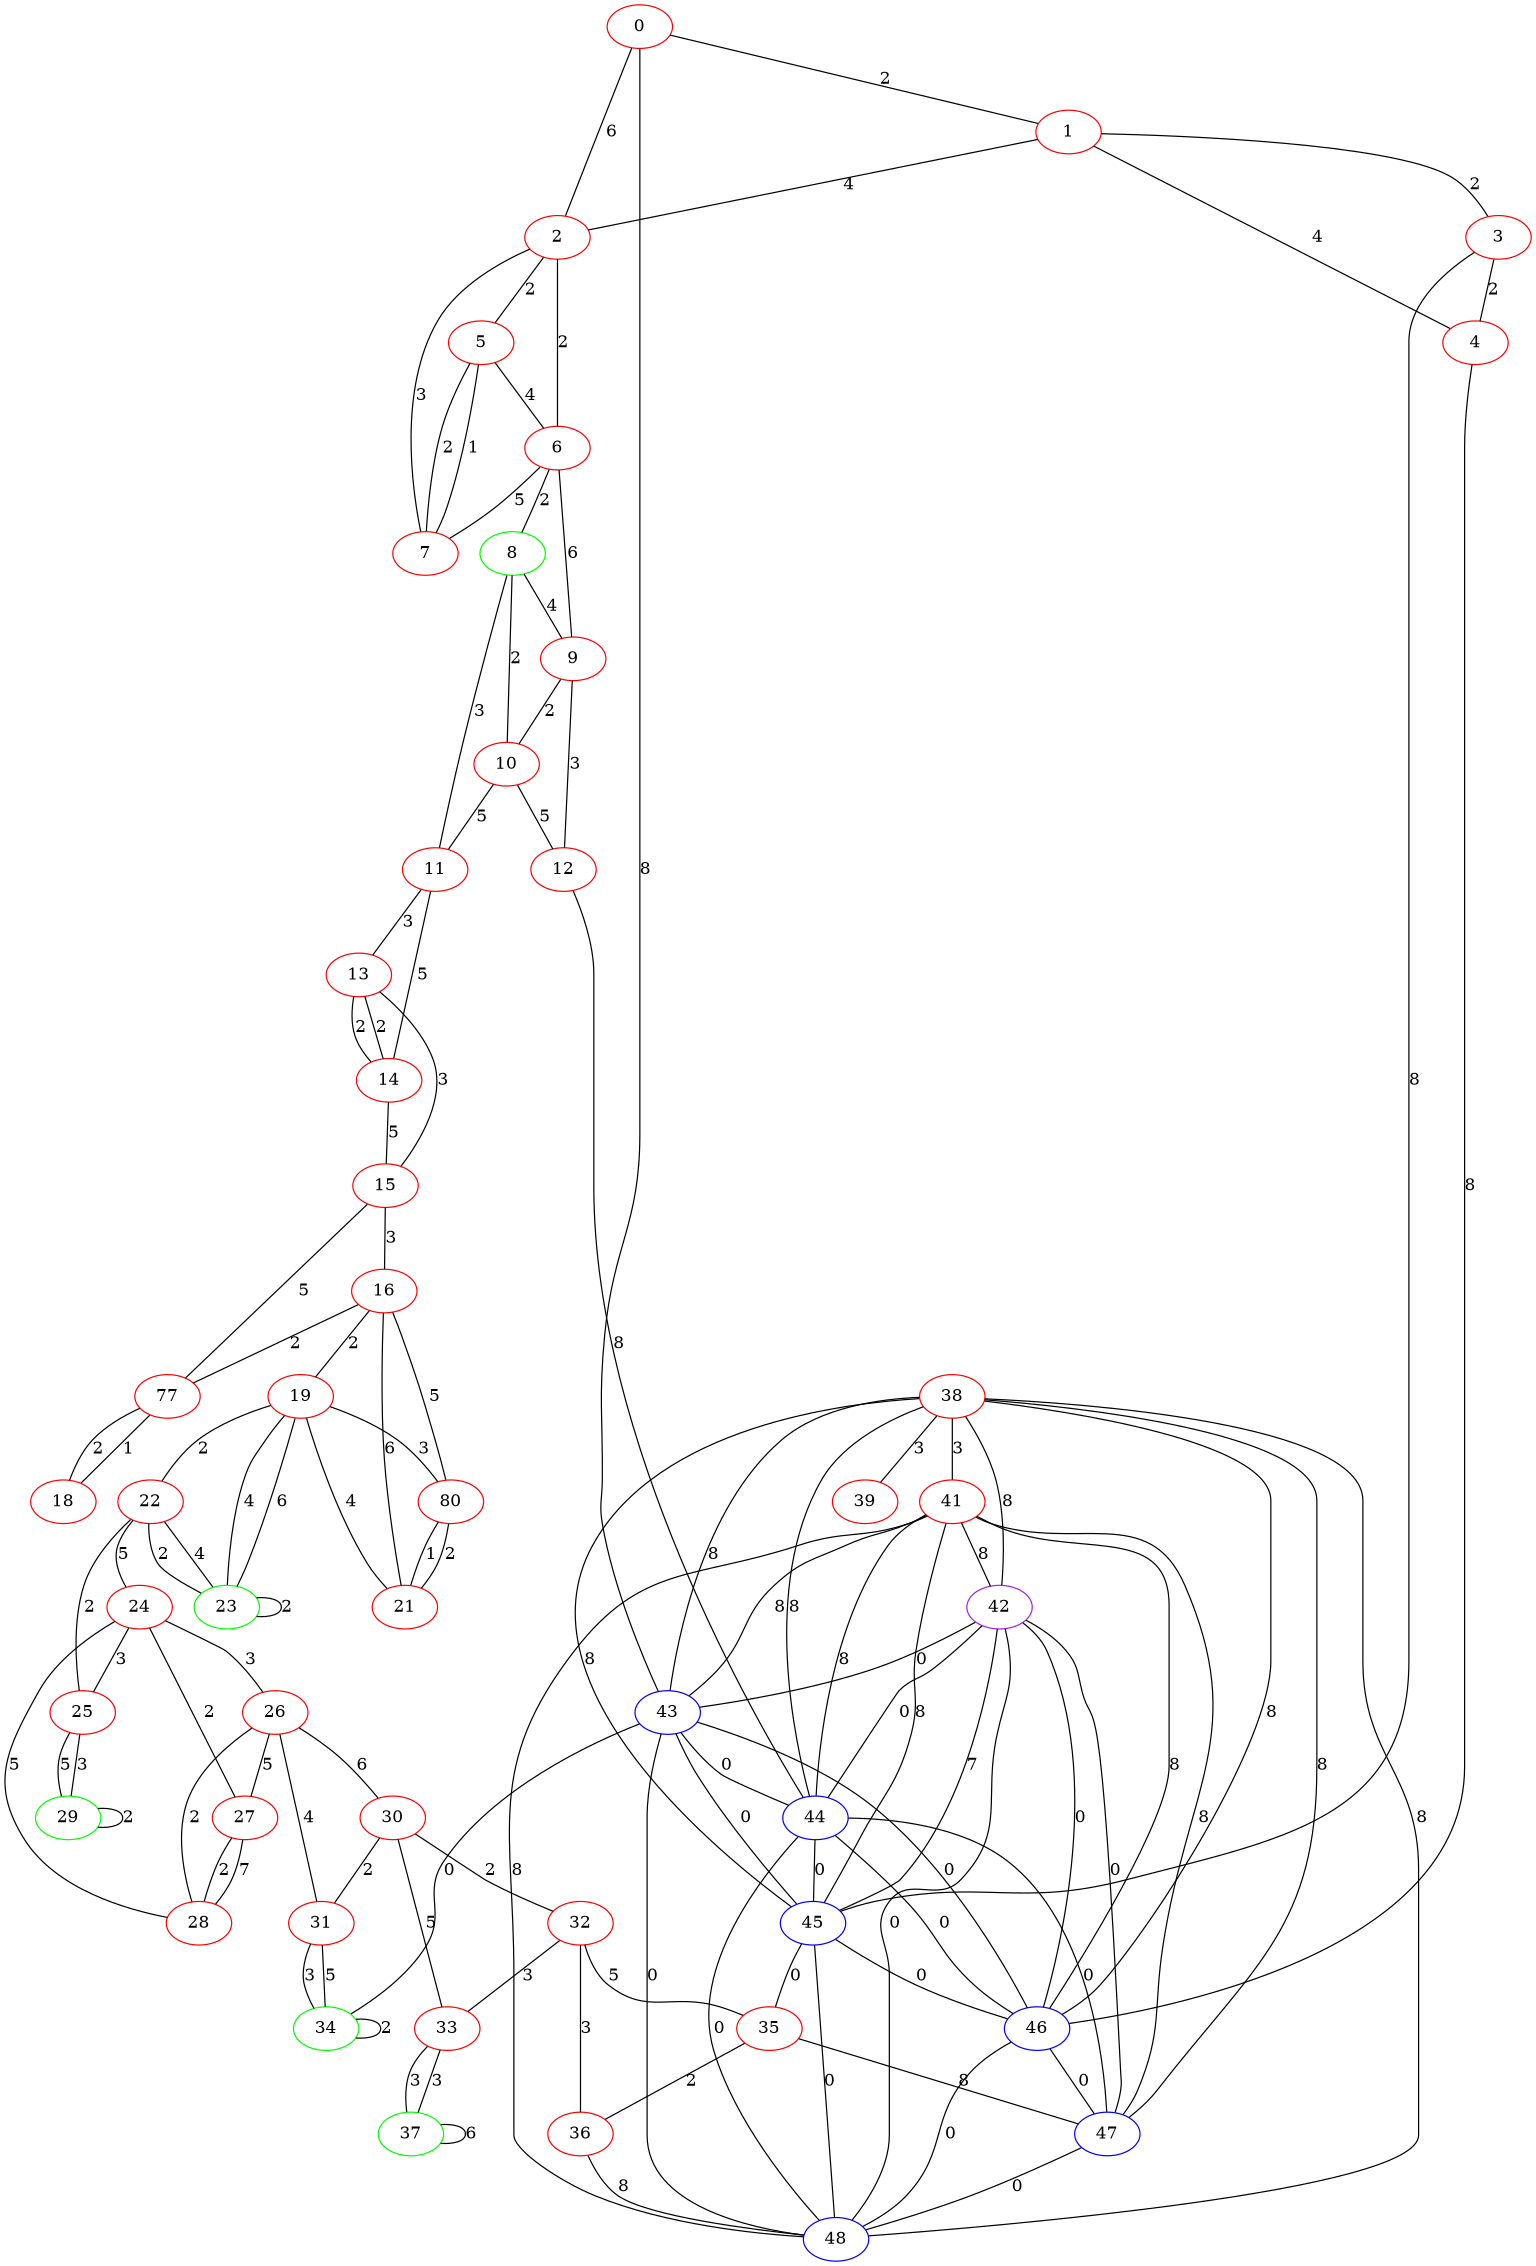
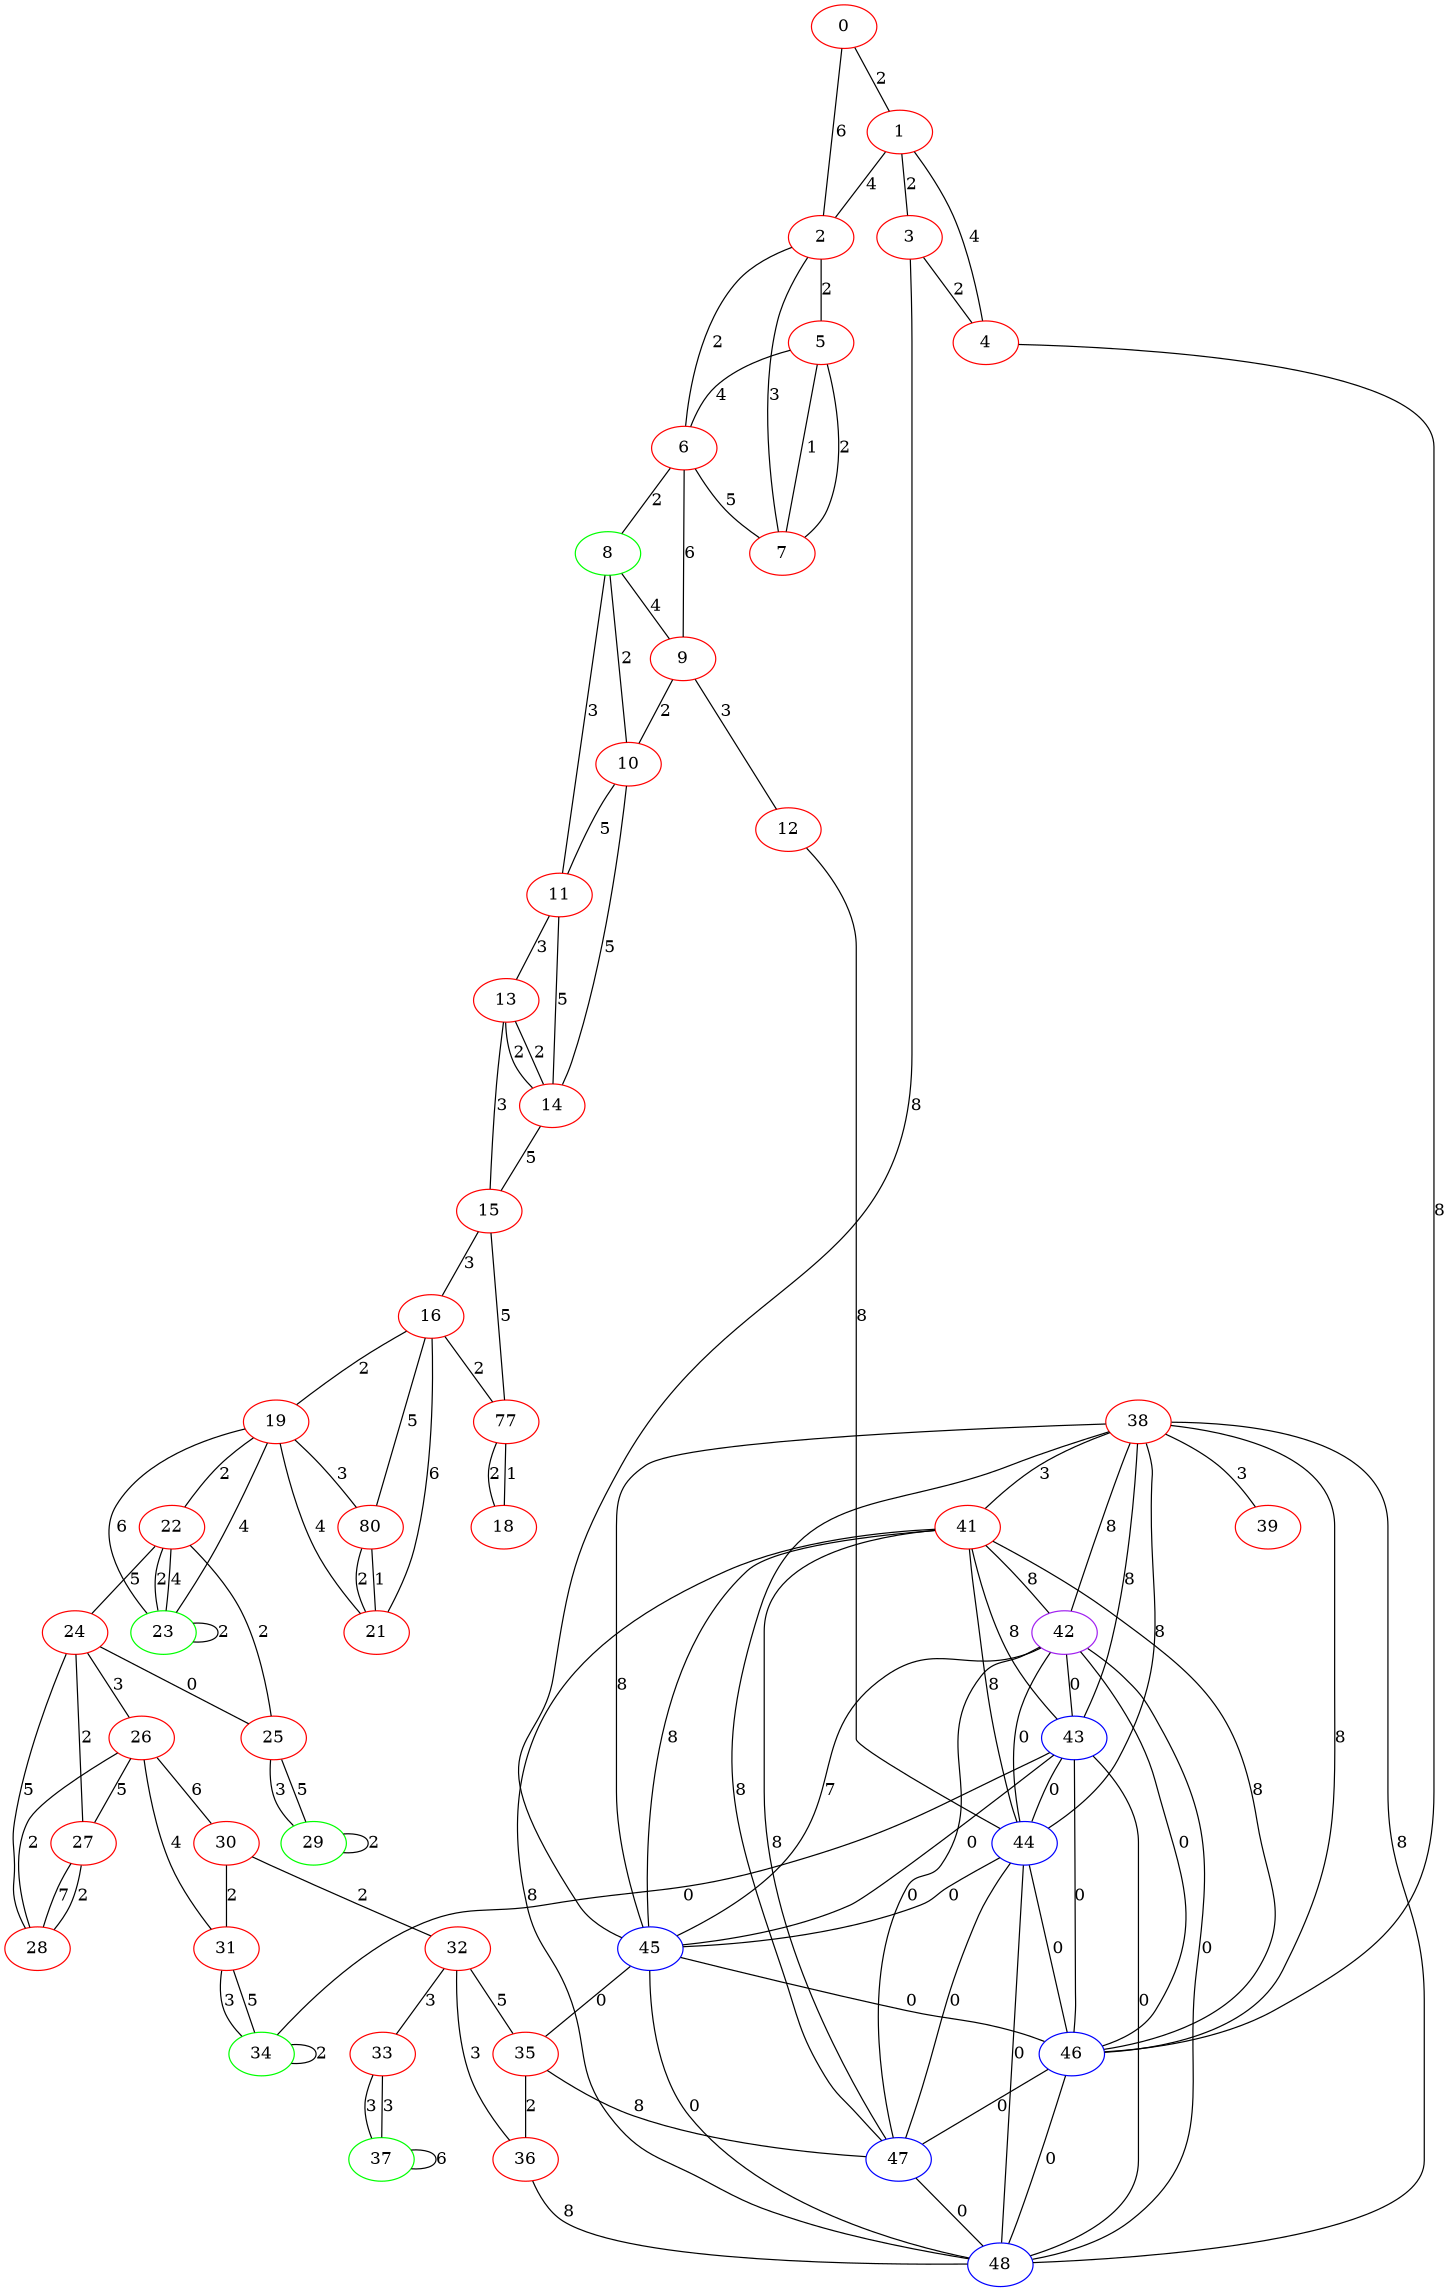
(535, 817) -> (603, 937)
(640, 877) -> none
(121, 1660) -> (193, 1685)
(420, 1923) -> none
